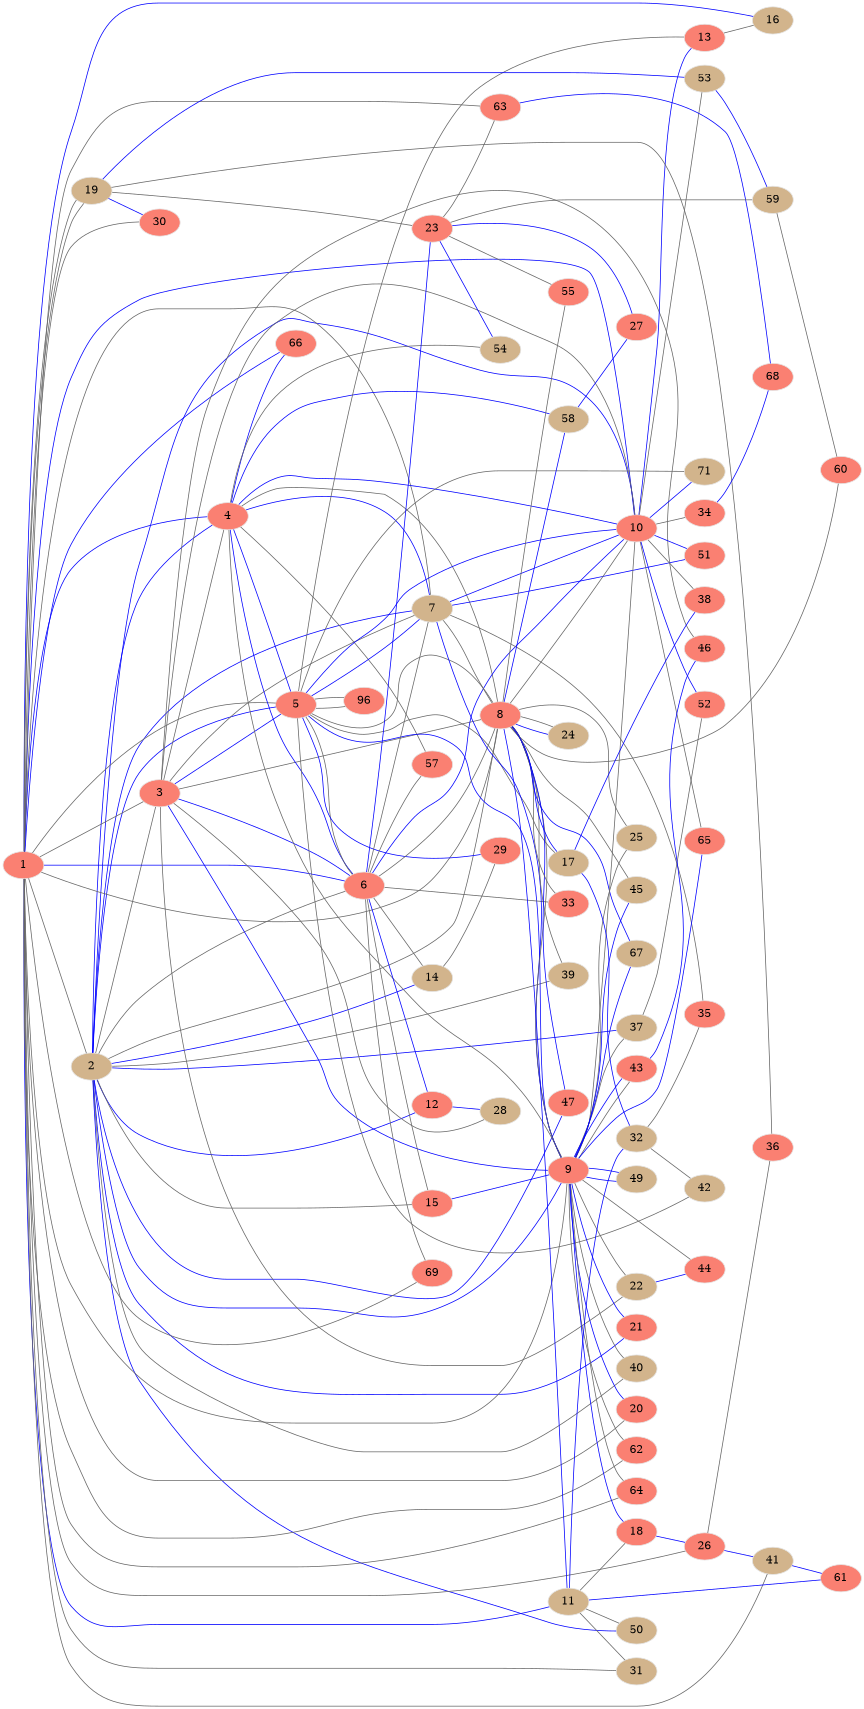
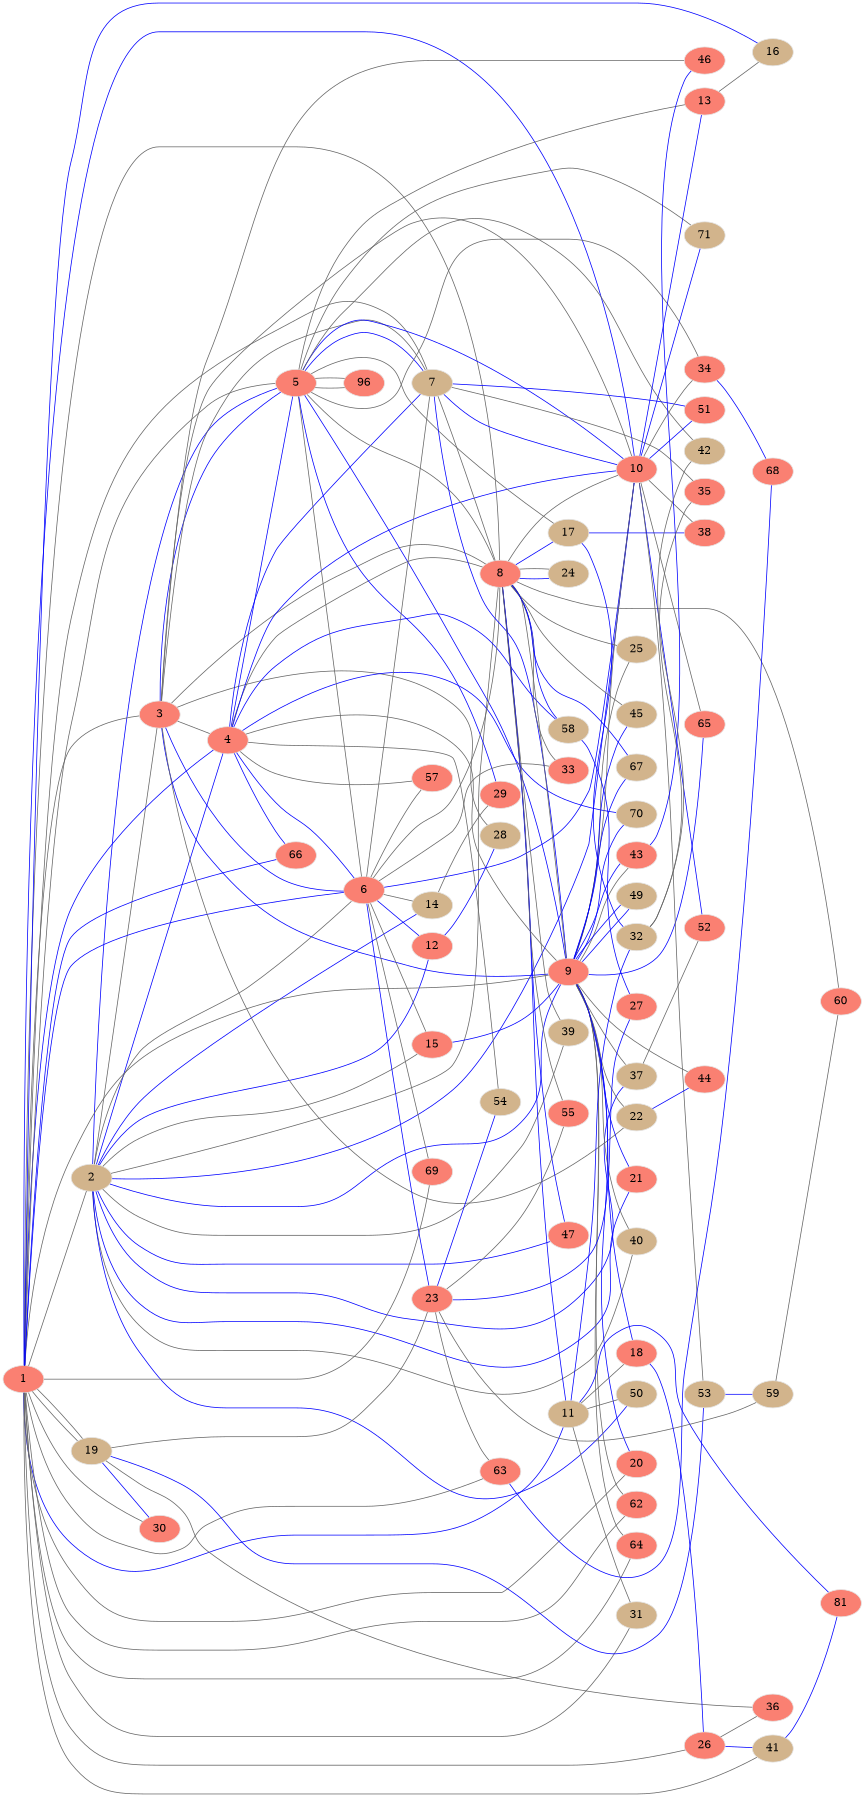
none -> (481, 242)
(133, 760) -> none
none -> (637, 814)
(841, 1578) -> (841, 1603)
